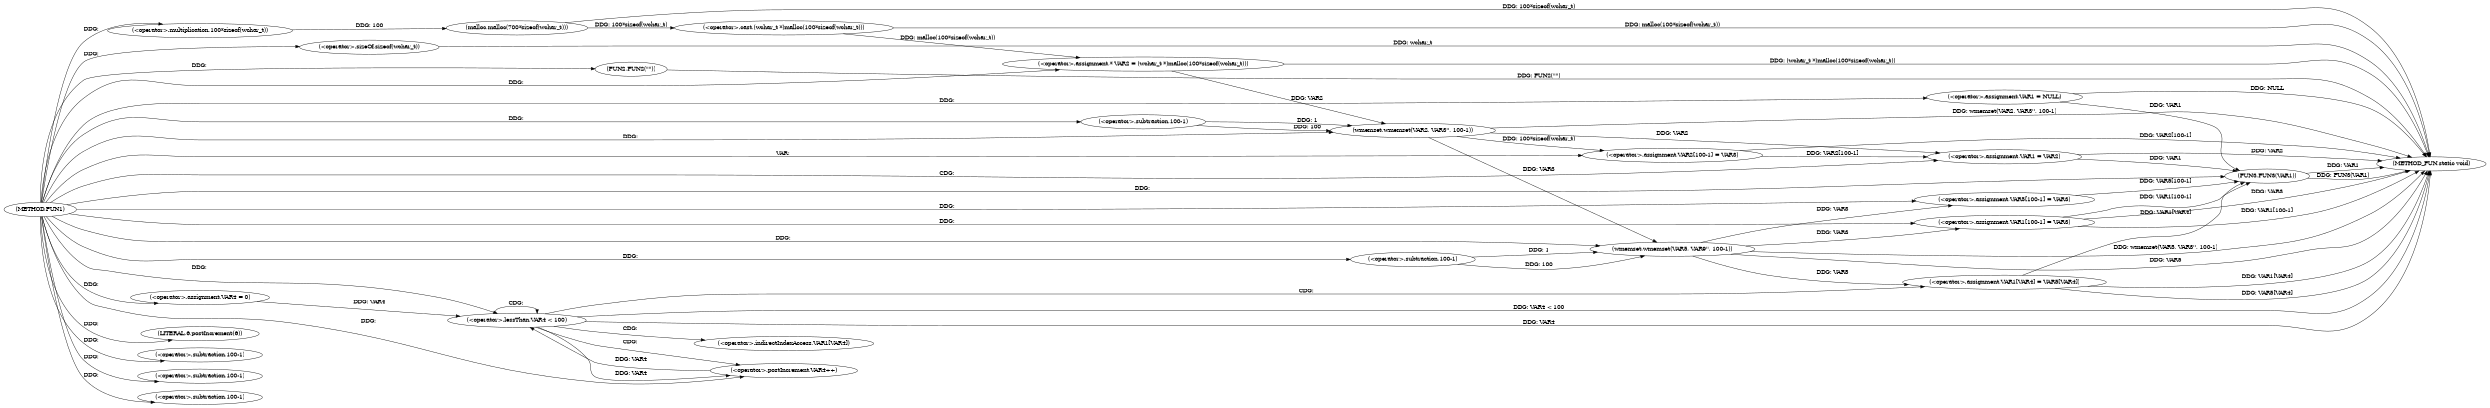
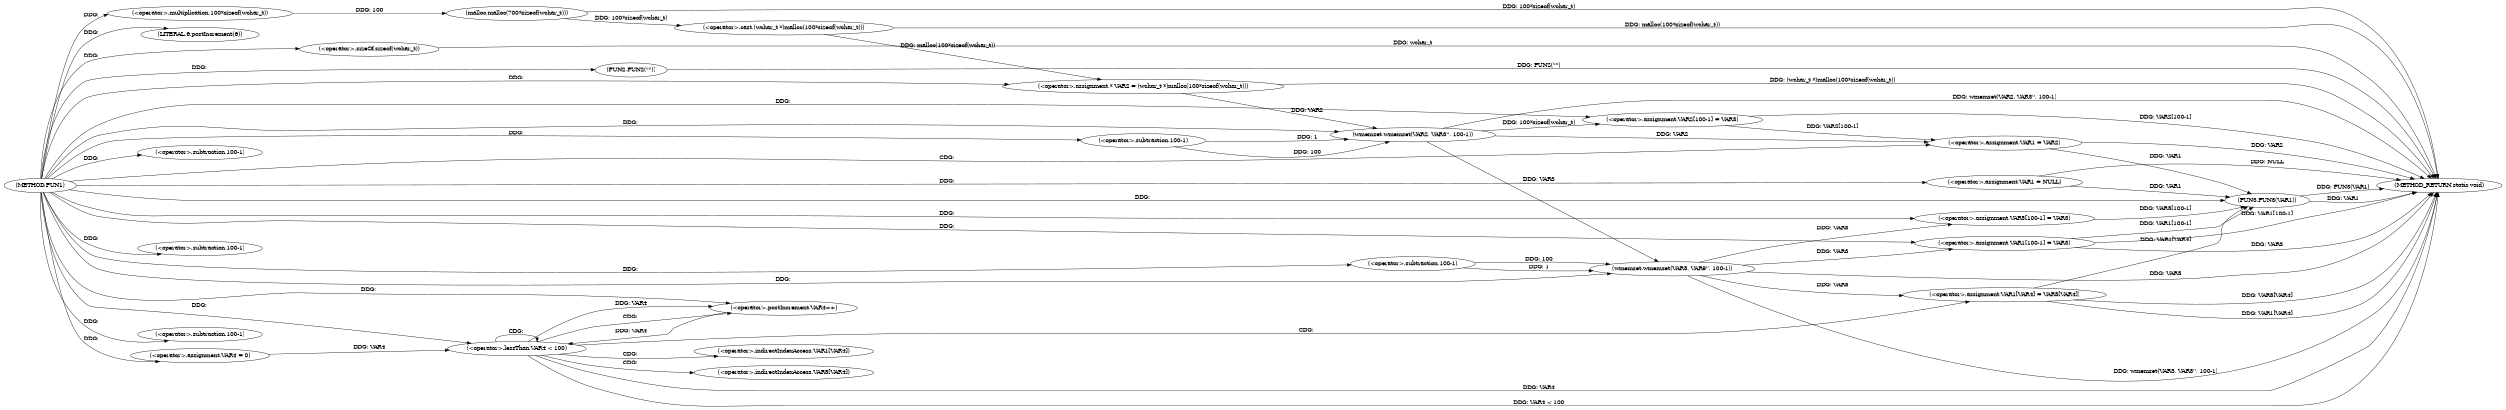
(784, 154) -> (784, 102)
(2431, 164) -> (2439, 186)
none -> (784, 373)
